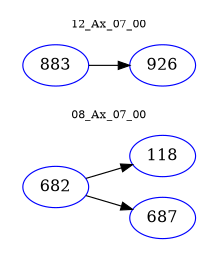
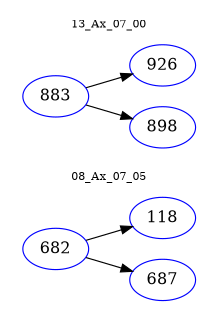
(109, 25) -> (109, 25)
(109, 115) -> (109, 177)
none -> (163, 127)
